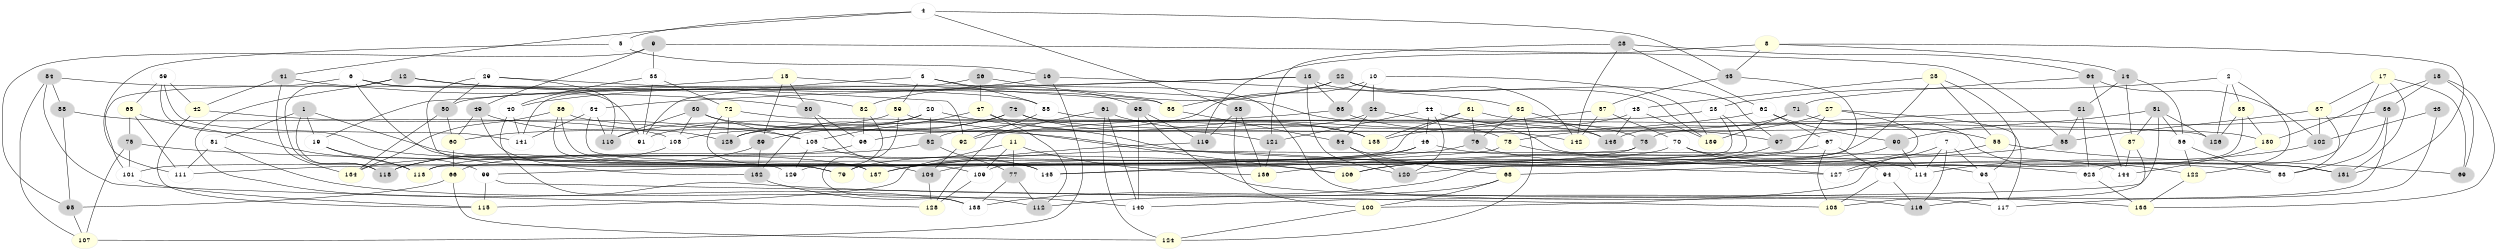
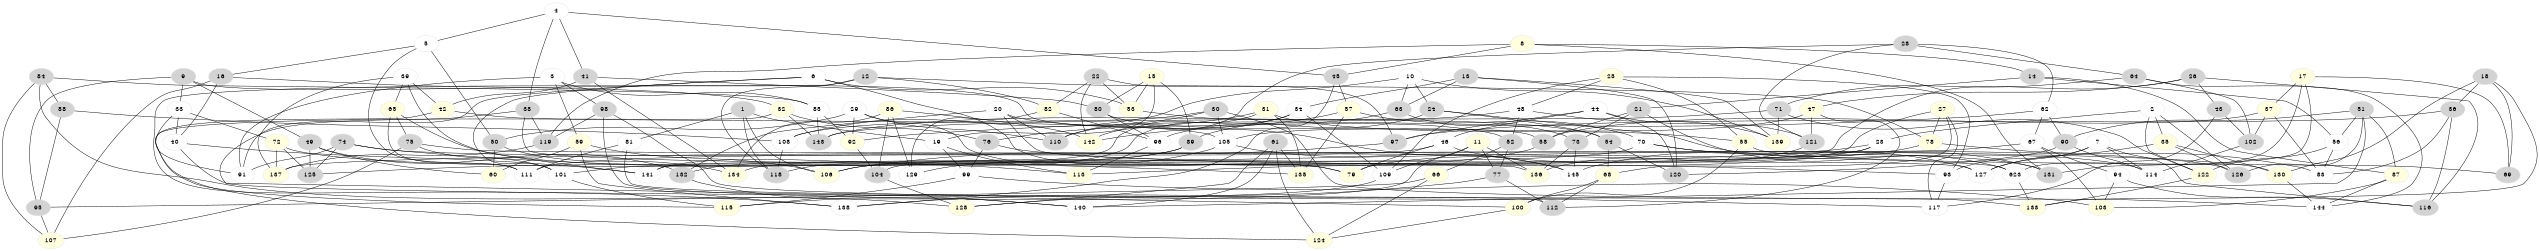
(875, 87) -> (461, 93)
none -> (2209, 96)
(453, 159) -> none
